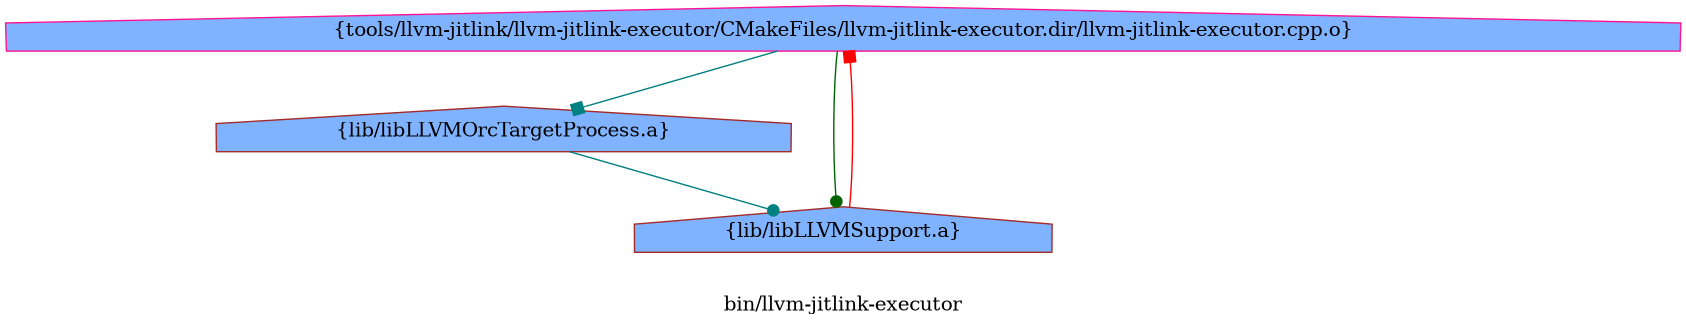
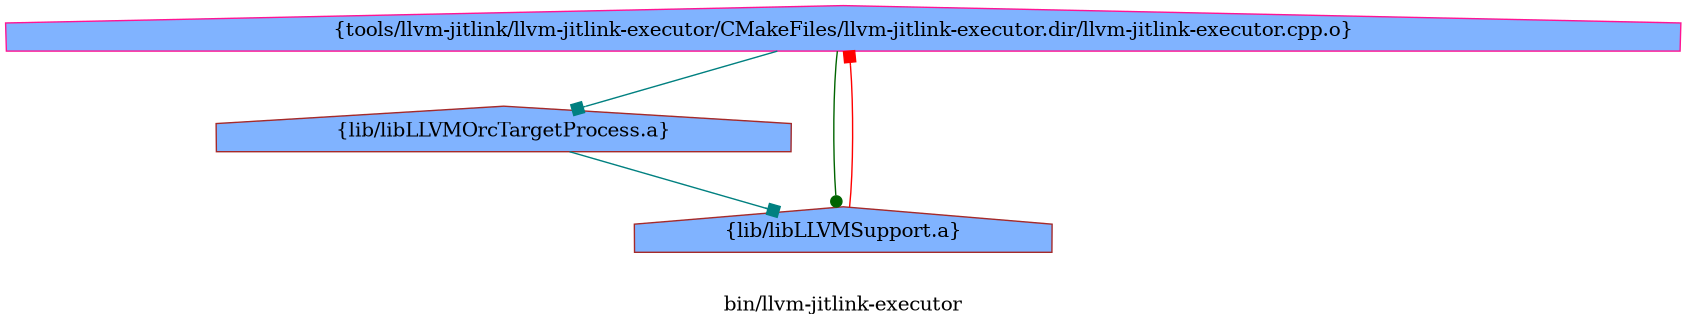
(669, 180) -> (669, 180)
